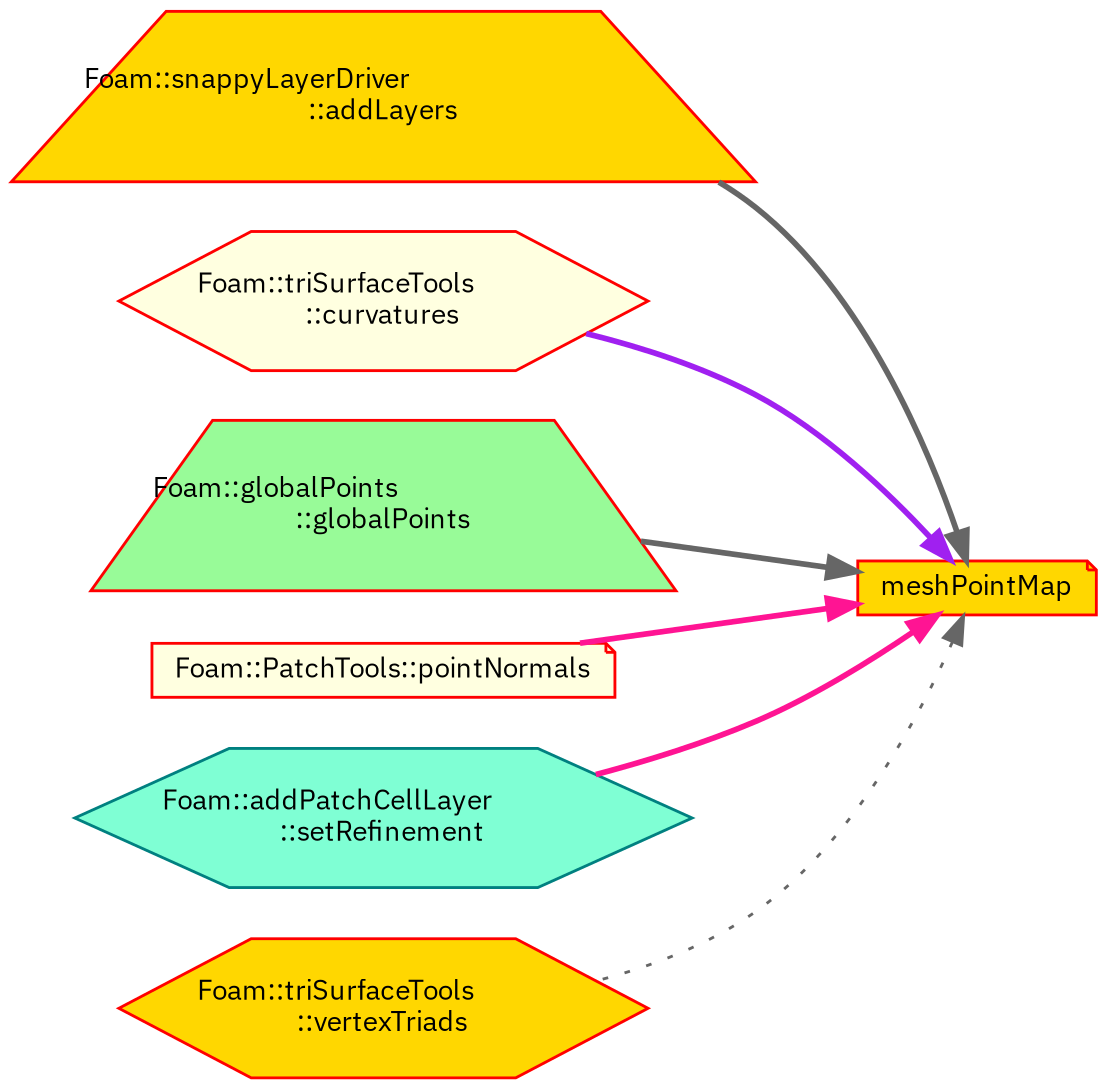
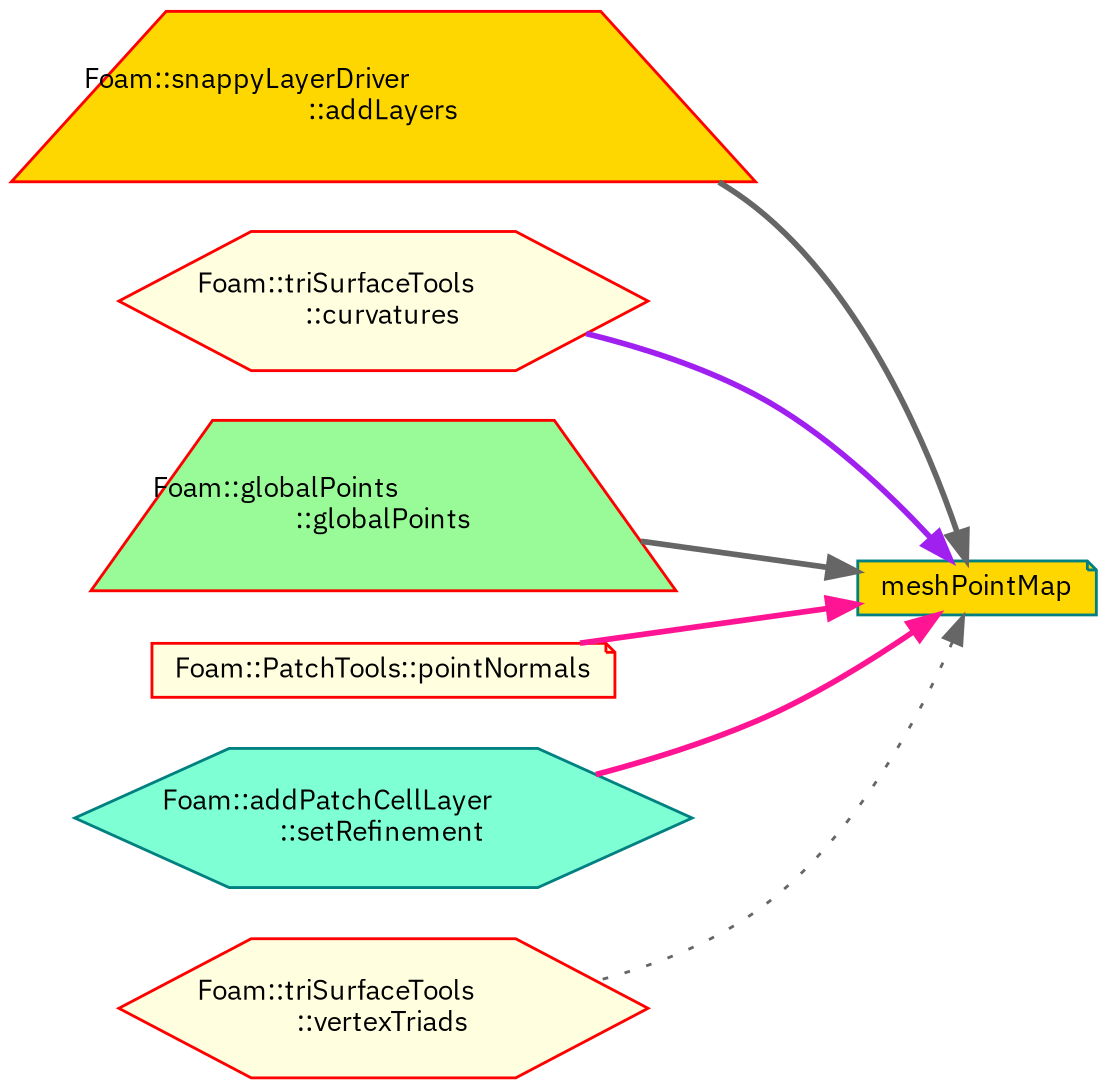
(977, 588) -> (977, 588)
(383, 1008) -> (383, 1008)
